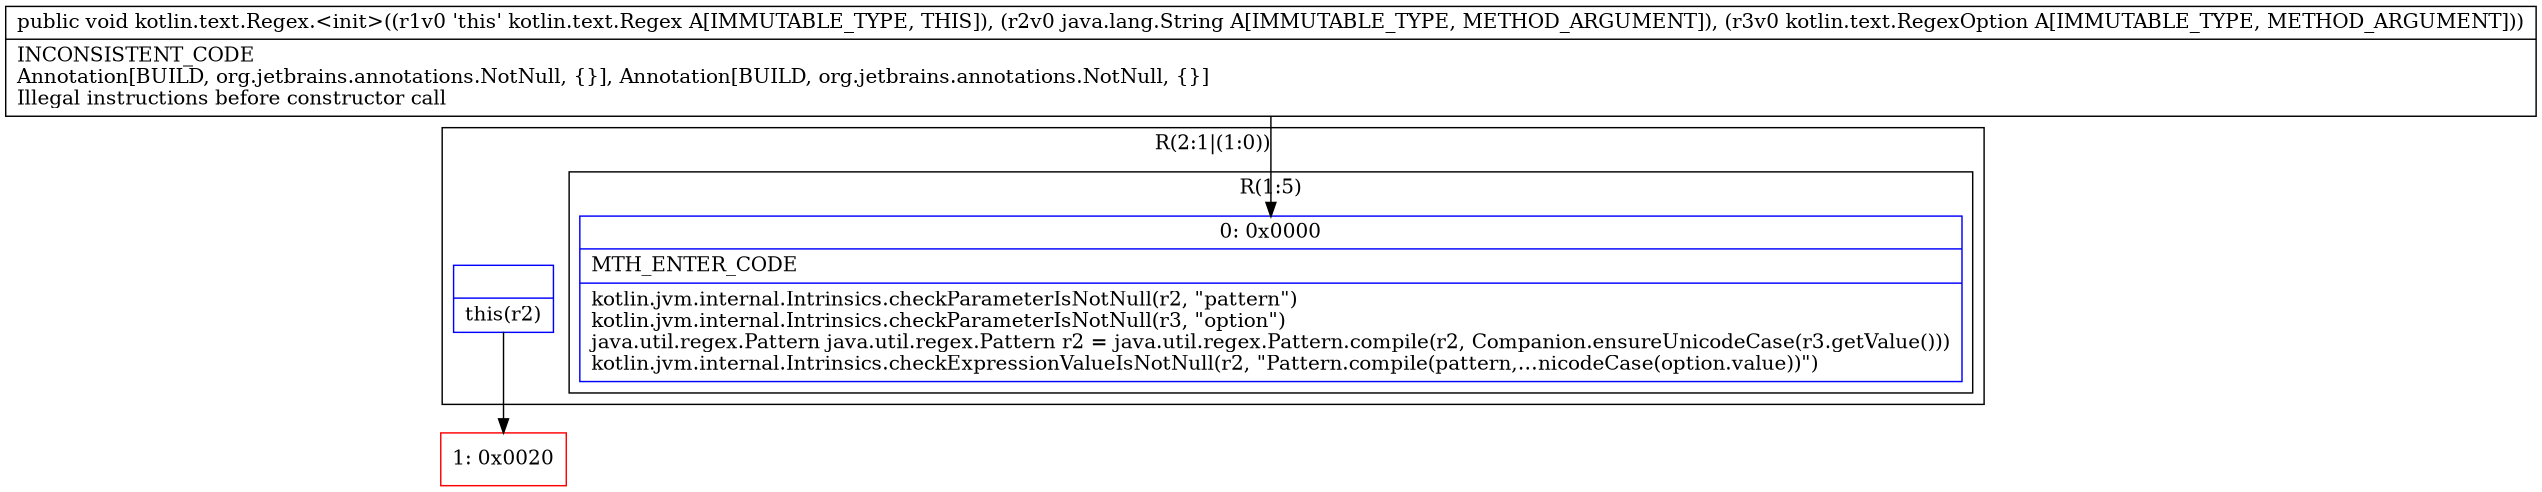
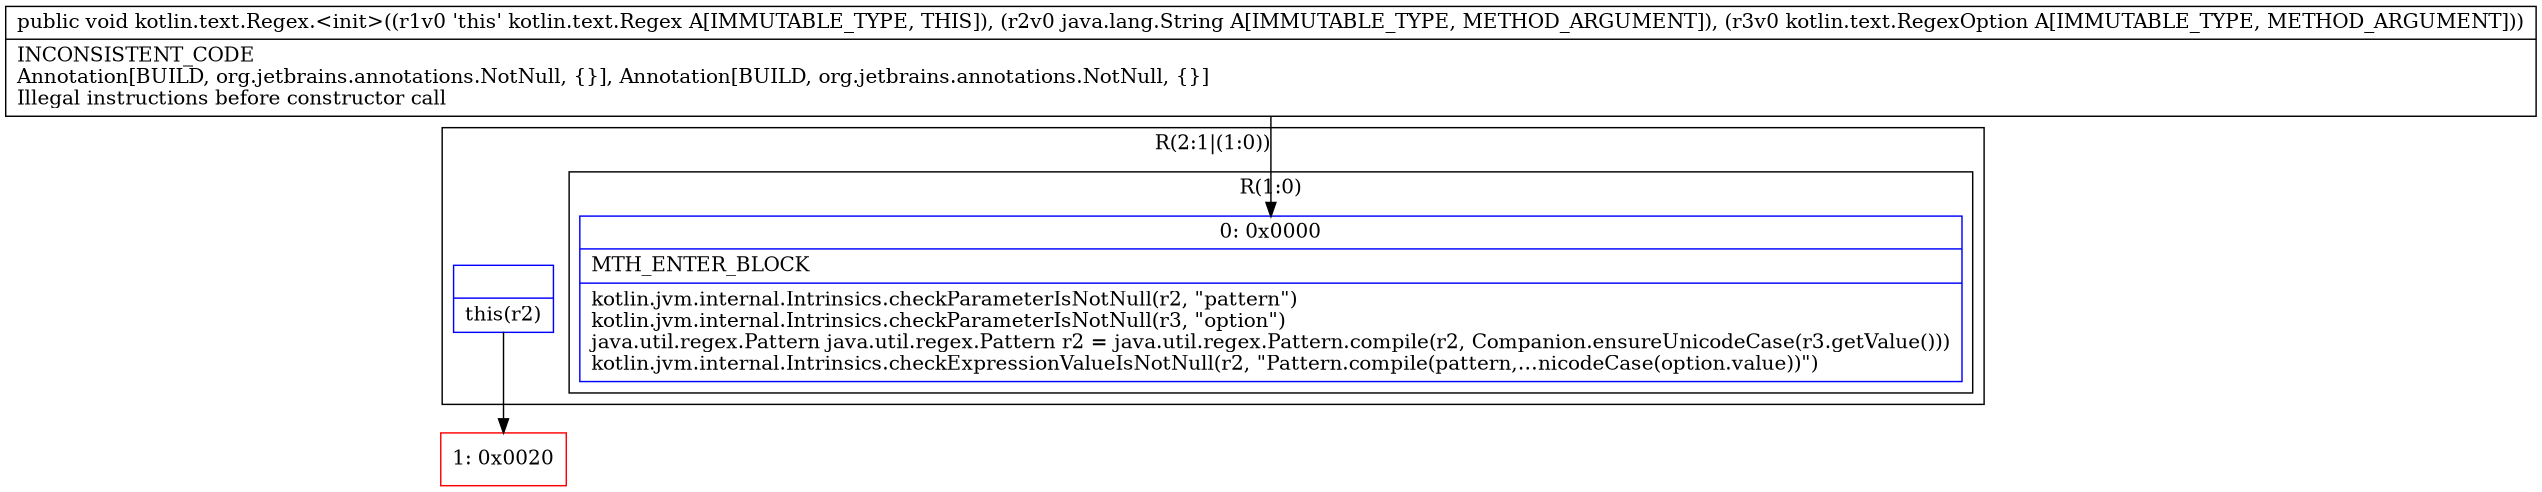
(1271, 188) -> (1271, 188)
(695, 265) -> (701, 265)
